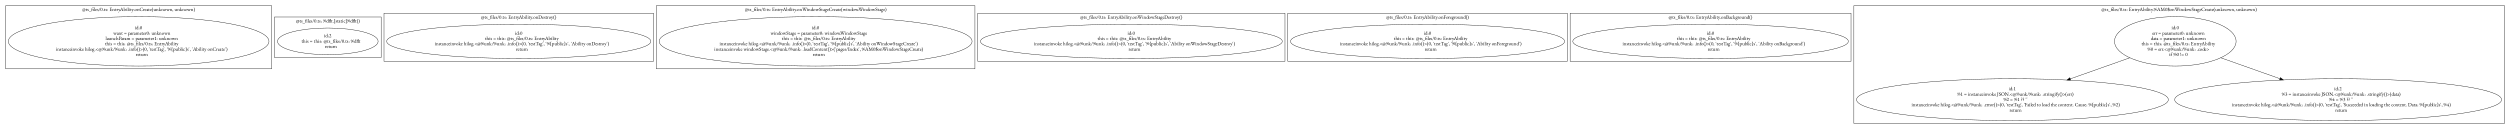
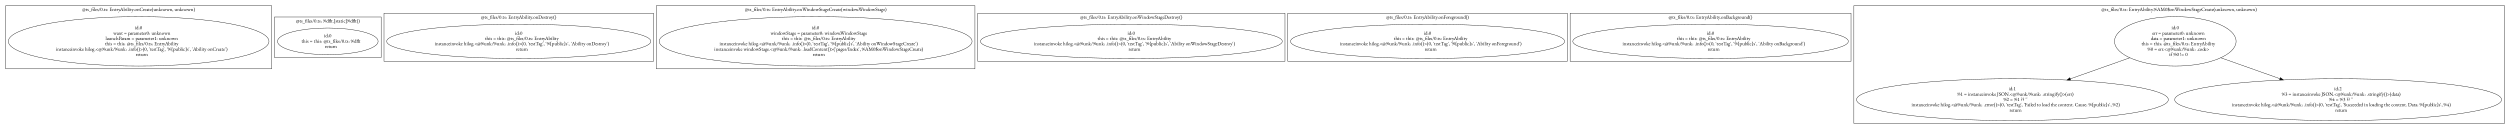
(328, 41) -> (328, 41)
